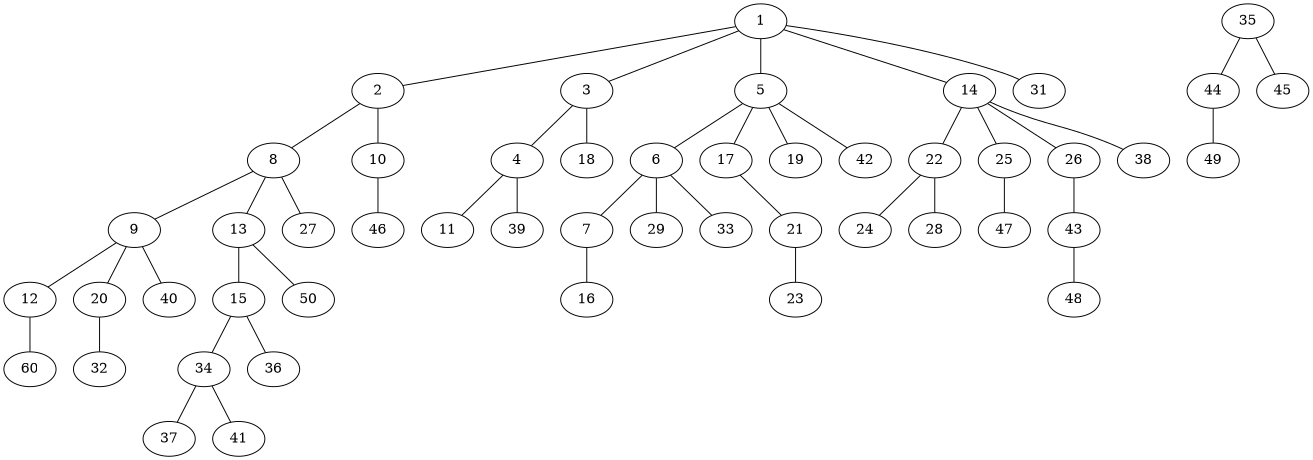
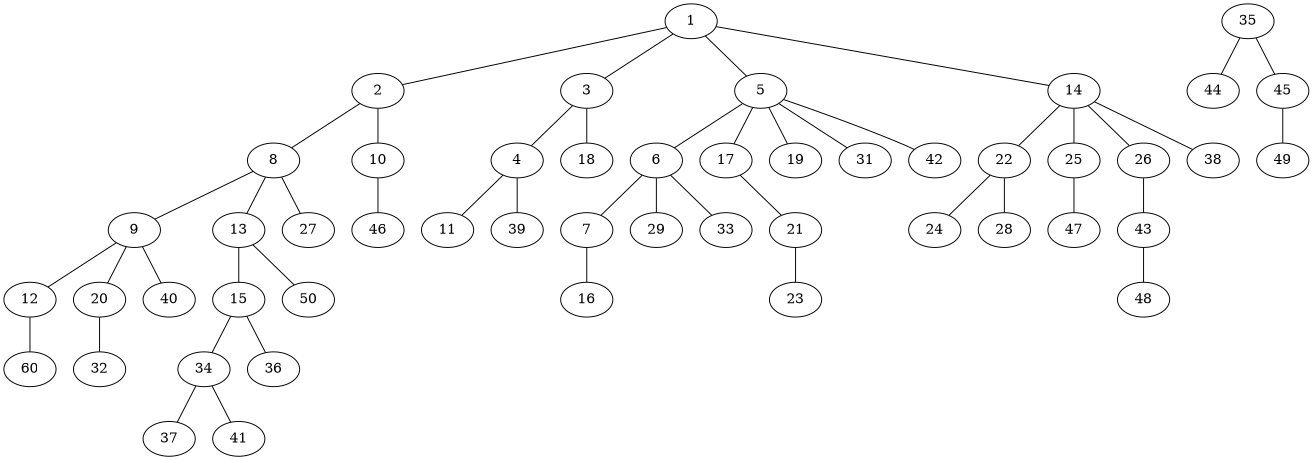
(904, 47) -> (813, 126)
(1213, 126) -> (1283, 126)
